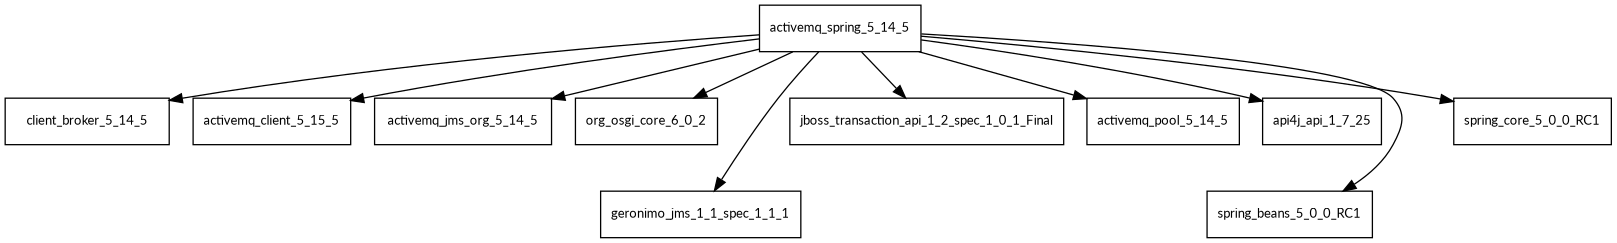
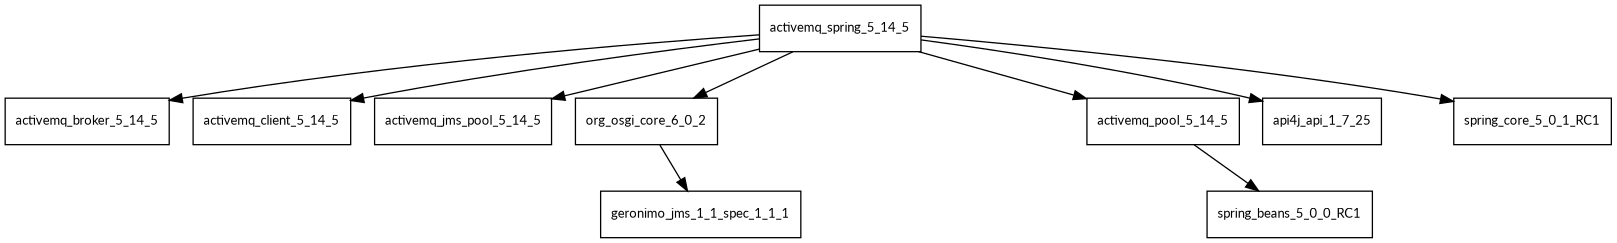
(1213, 58) -> (1221, 164)
(767, 113) -> (670, 162)
(87, 121) -> (87, 121)
(272, 121) -> (272, 121)
(463, 121) -> (463, 121)
(927, 121) -> none
(1533, 121) -> (1533, 121)
